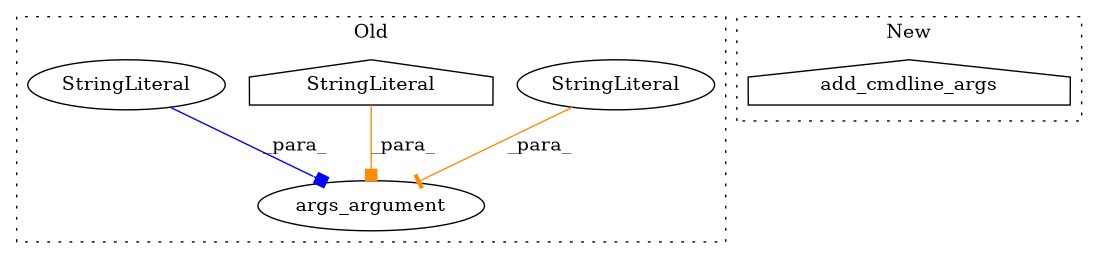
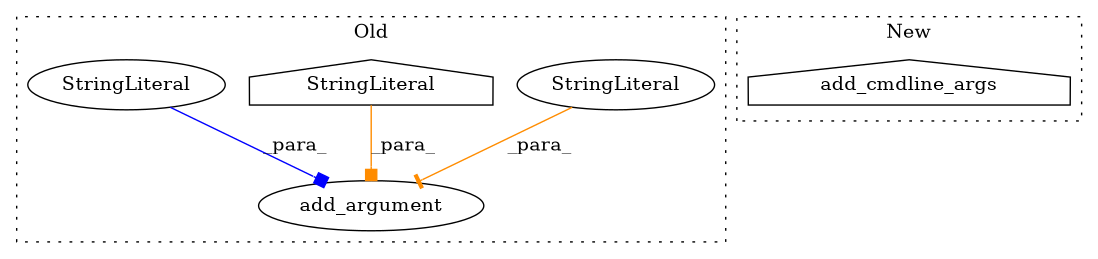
(371, 206) -> (371, 206)
